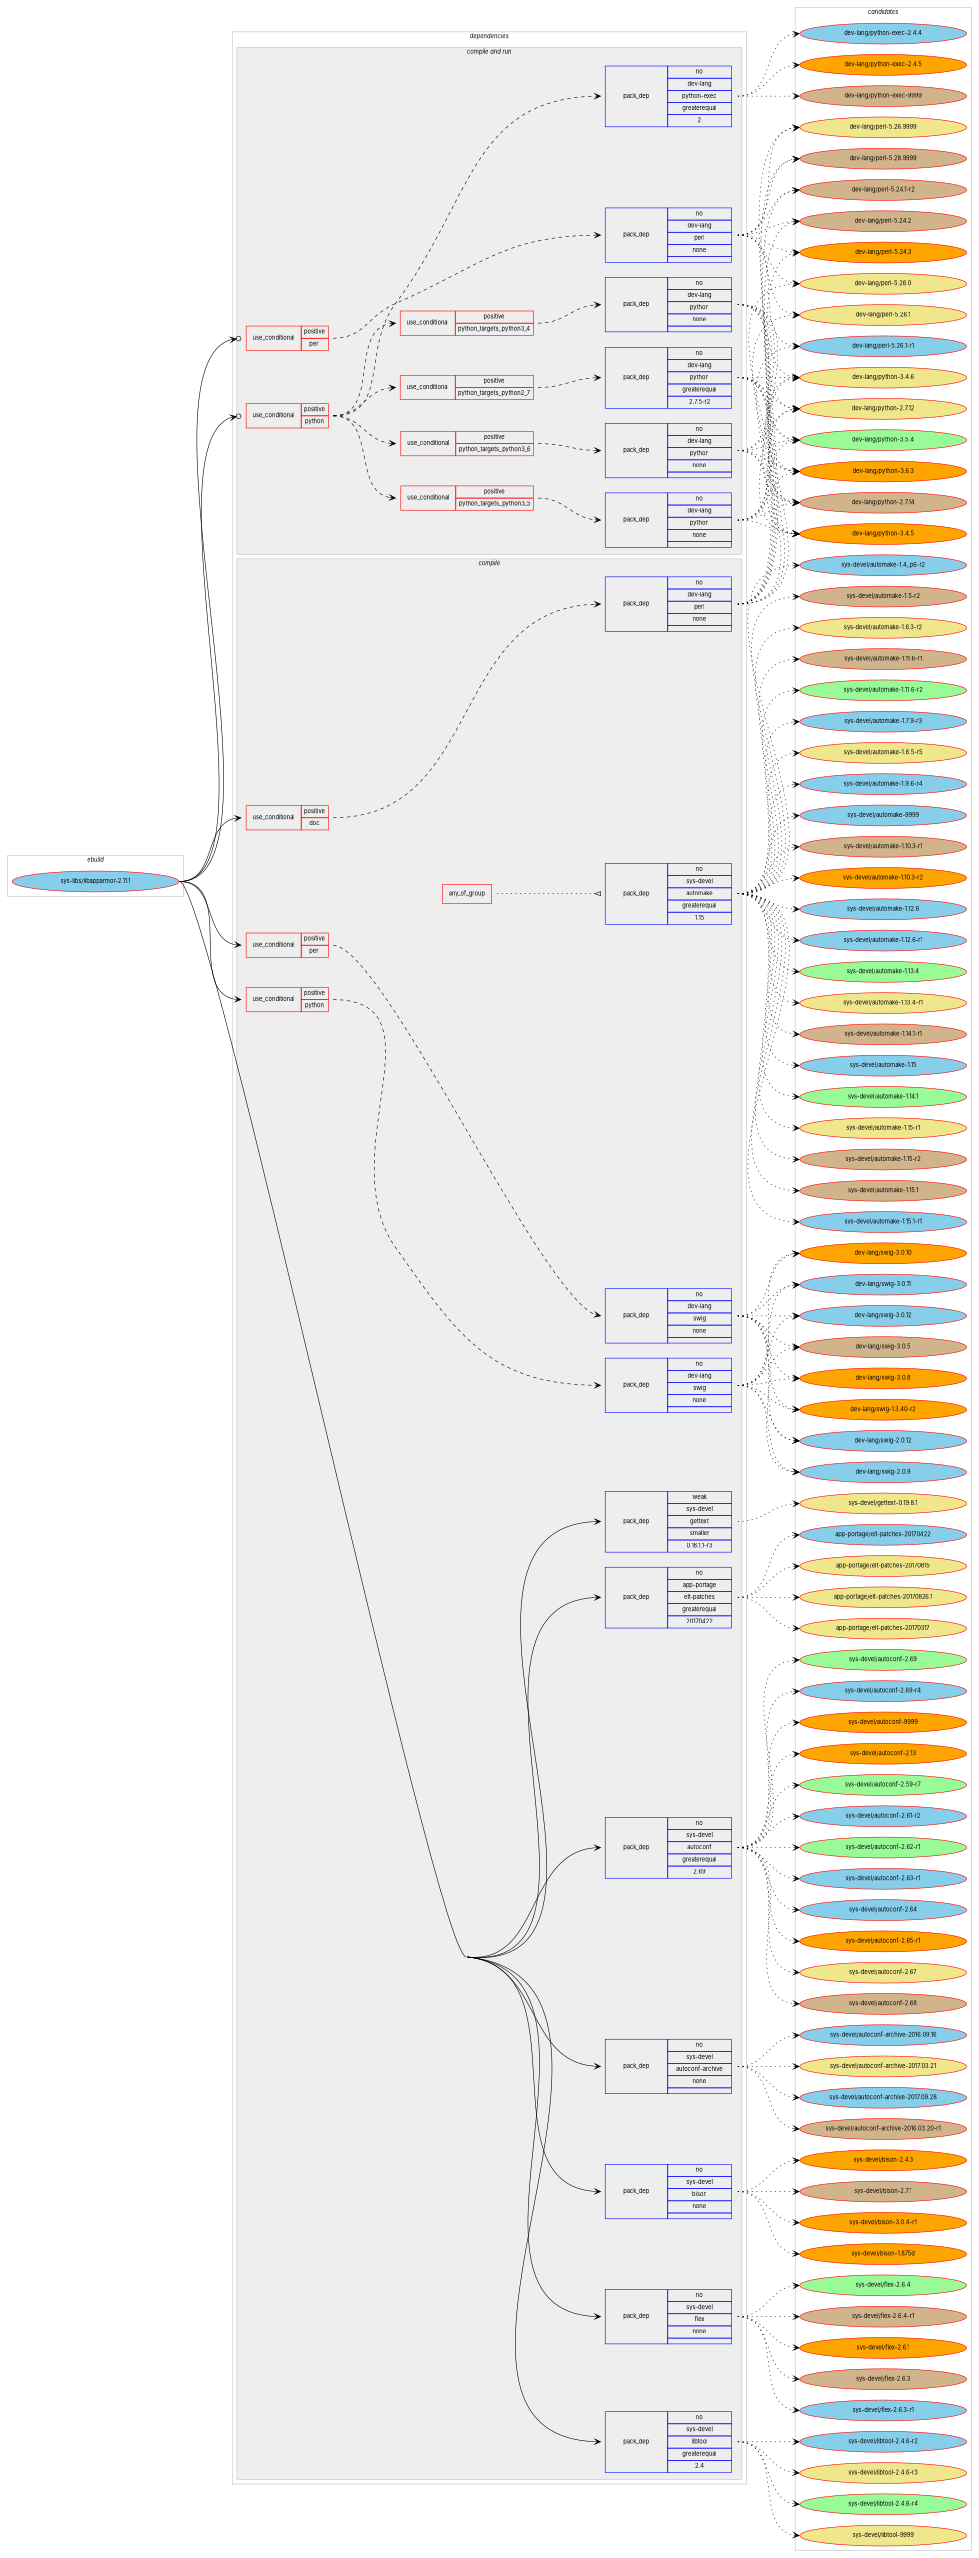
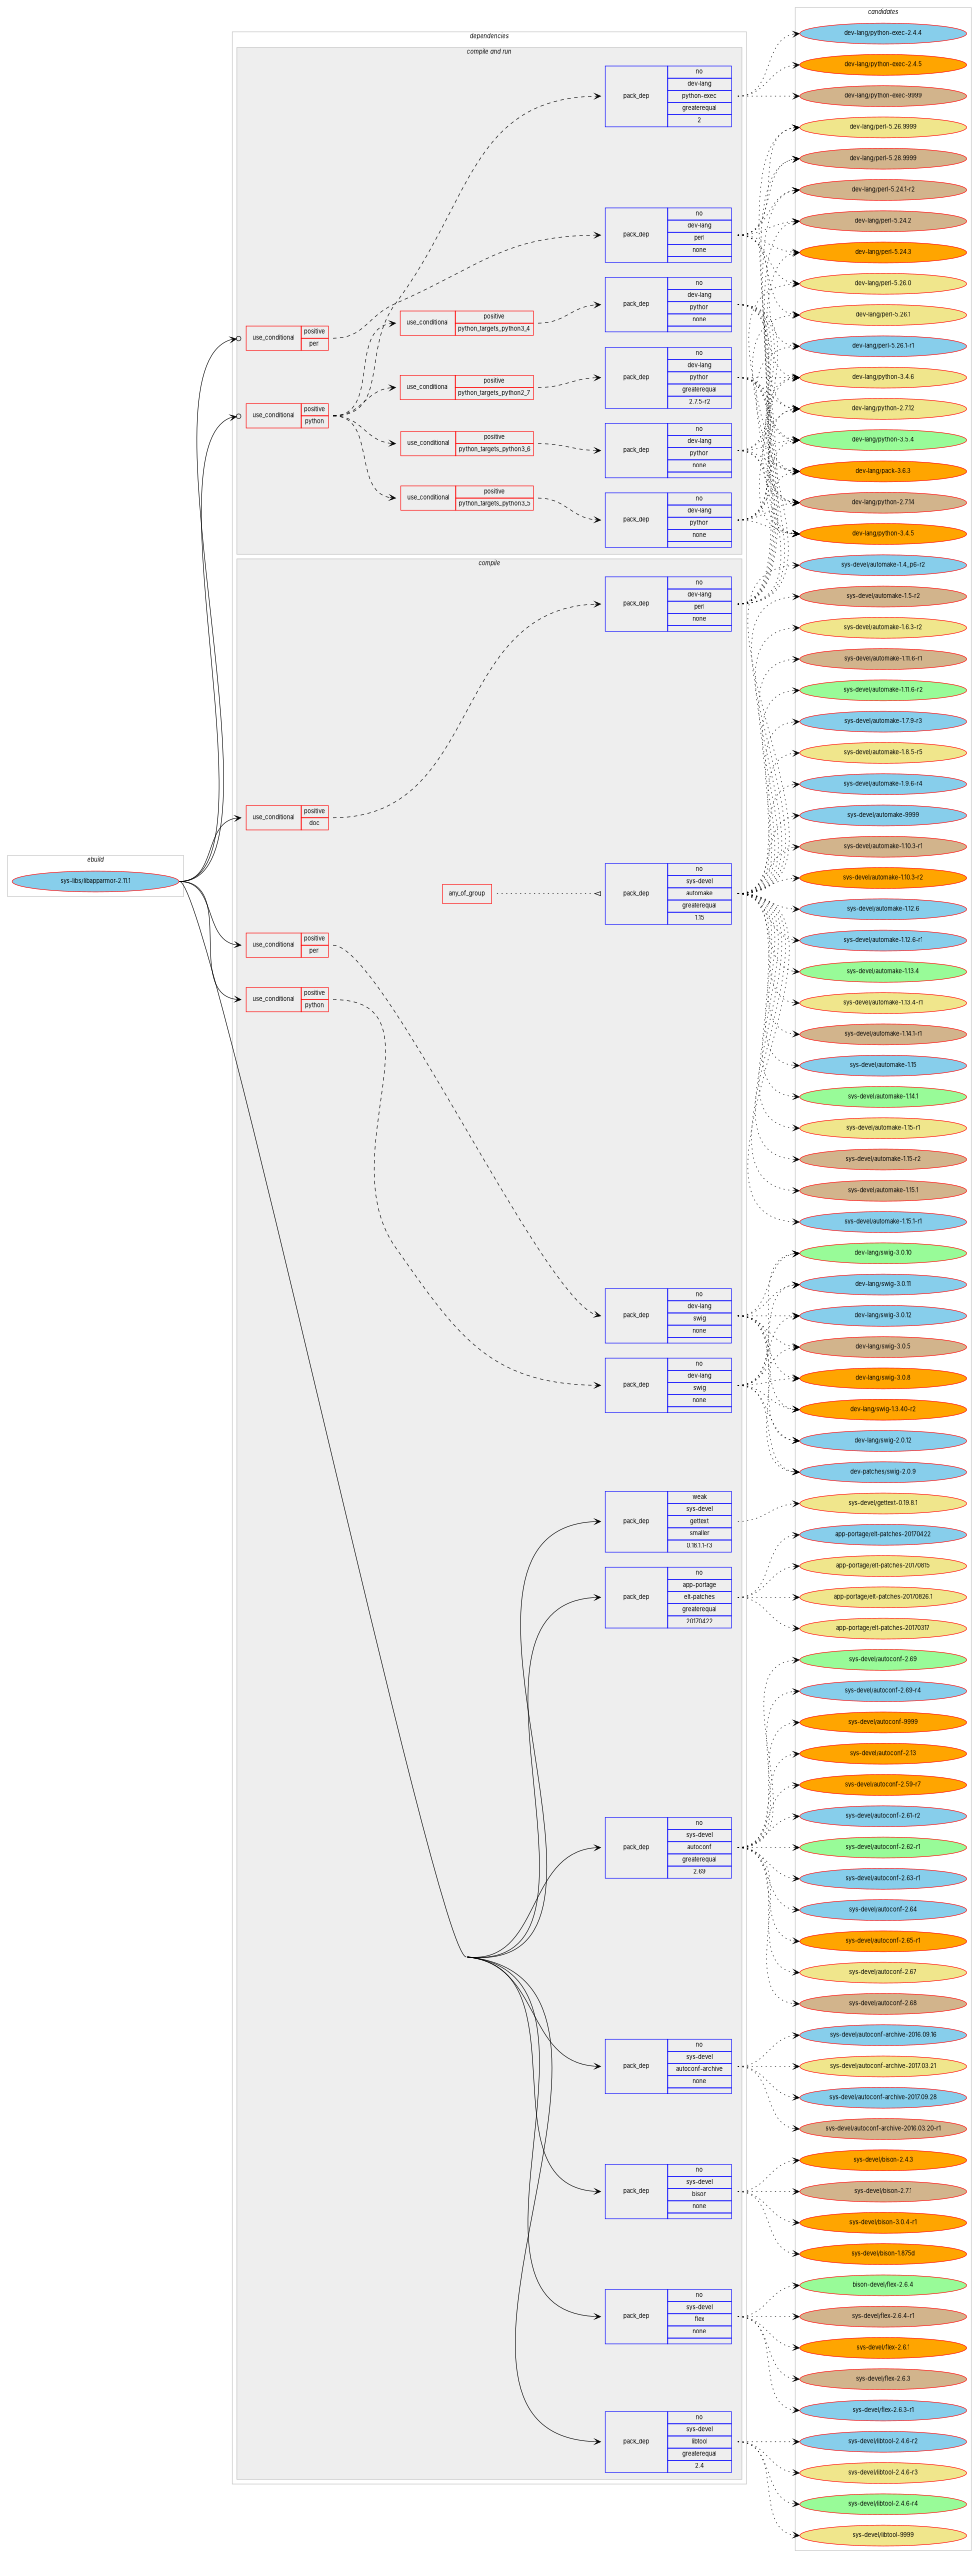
(883, 471) -> (883, 471)
(883, 1253) -> (883, 1253)
(883, 1472) -> (883, 1472)
(883, 1785) -> (883, 1785)
(883, 2285) -> (883, 2285)
